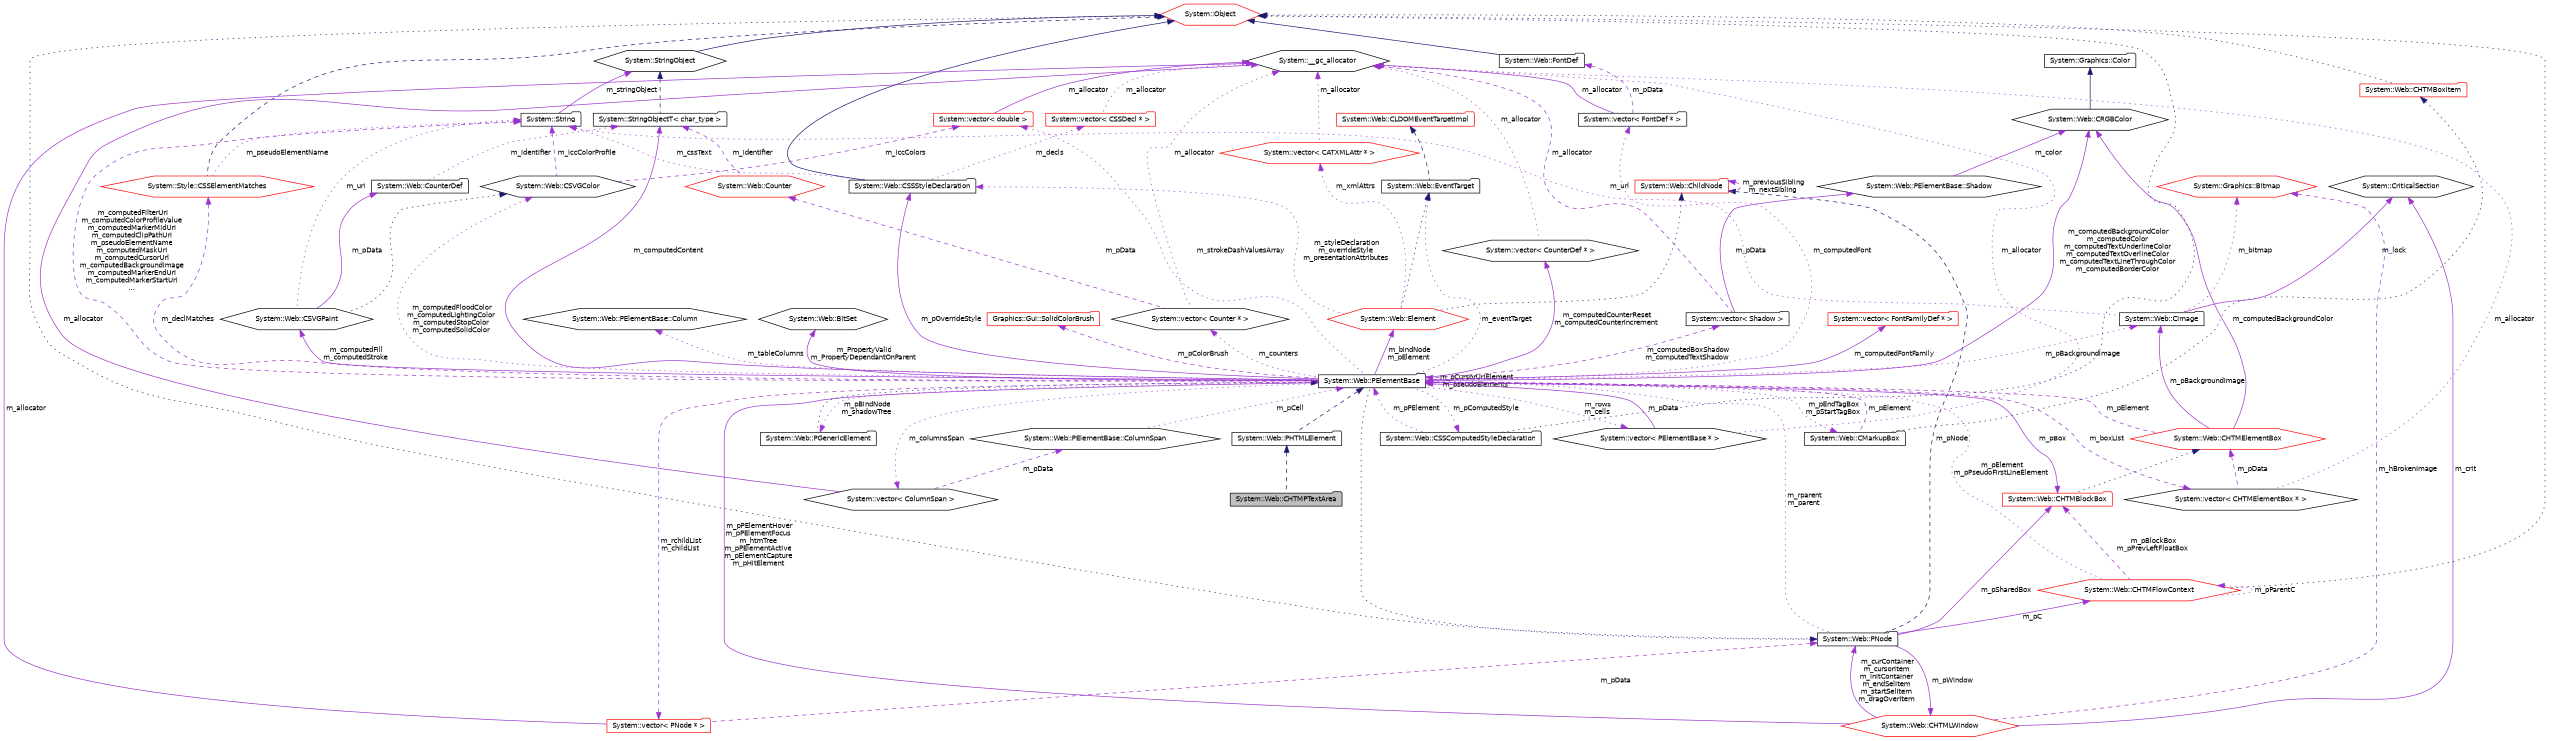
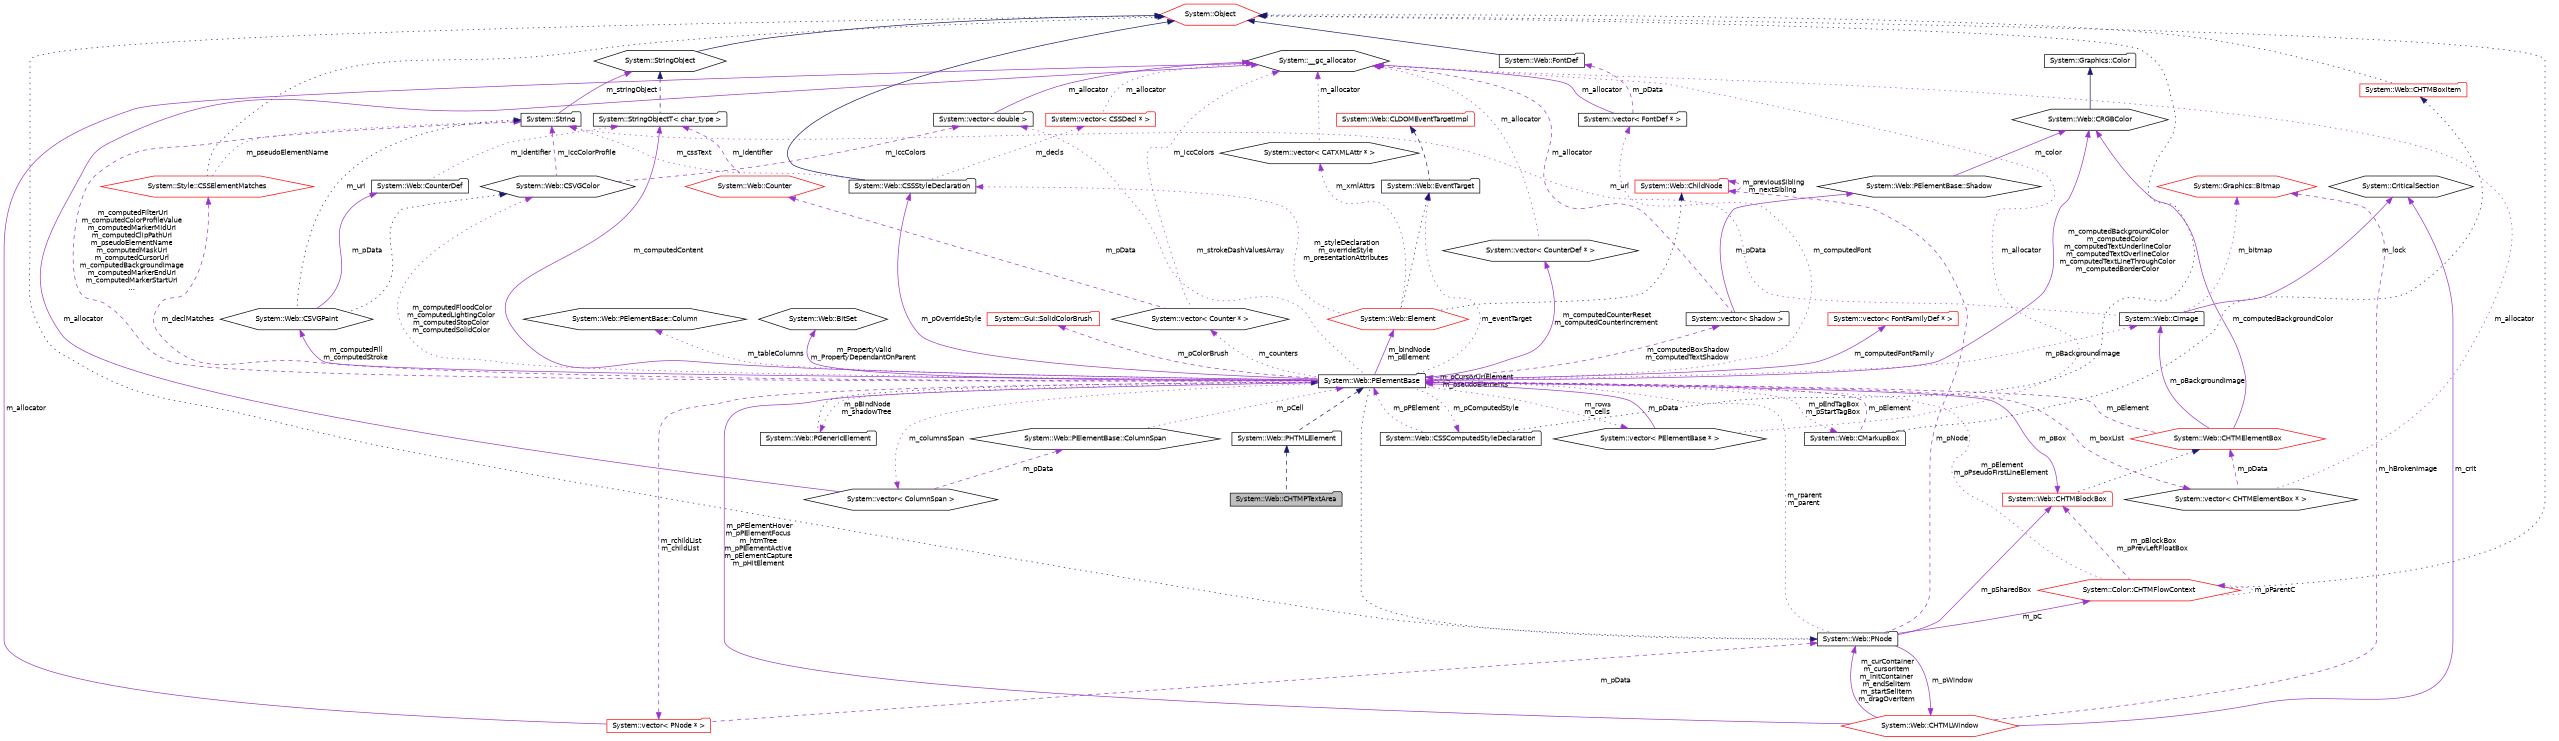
(659, 42) -> (659, 42)
(983, 120) -> (983, 120)
(1193, 153) -> (1193, 153)
(1320, 153) -> (1320, 153)
(359, 164) -> (359, 164)
(1043, 319) -> (1043, 319)
(1965, 330) -> (1965, 330)
(2139, 590) -> (2139, 590)
